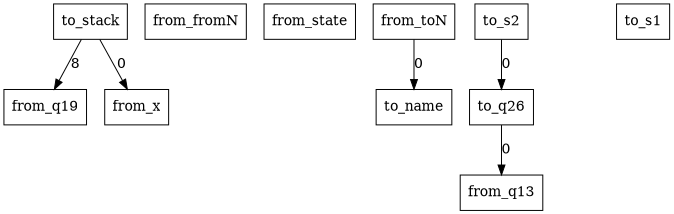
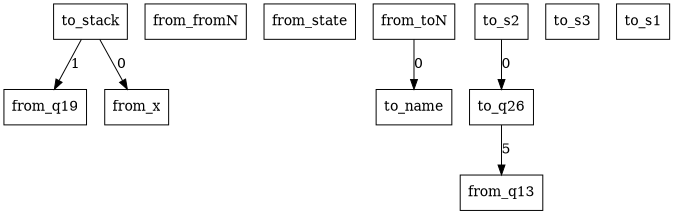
none -> (572, 22)
(76, 64) -> (76, 64)
(506, 150) -> (506, 150)
